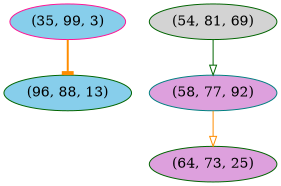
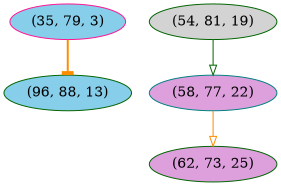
(68, 22) -> (68, 22)
(213, 22) -> (213, 22)
(213, 93) -> (213, 93)
(213, 164) -> (213, 164)
